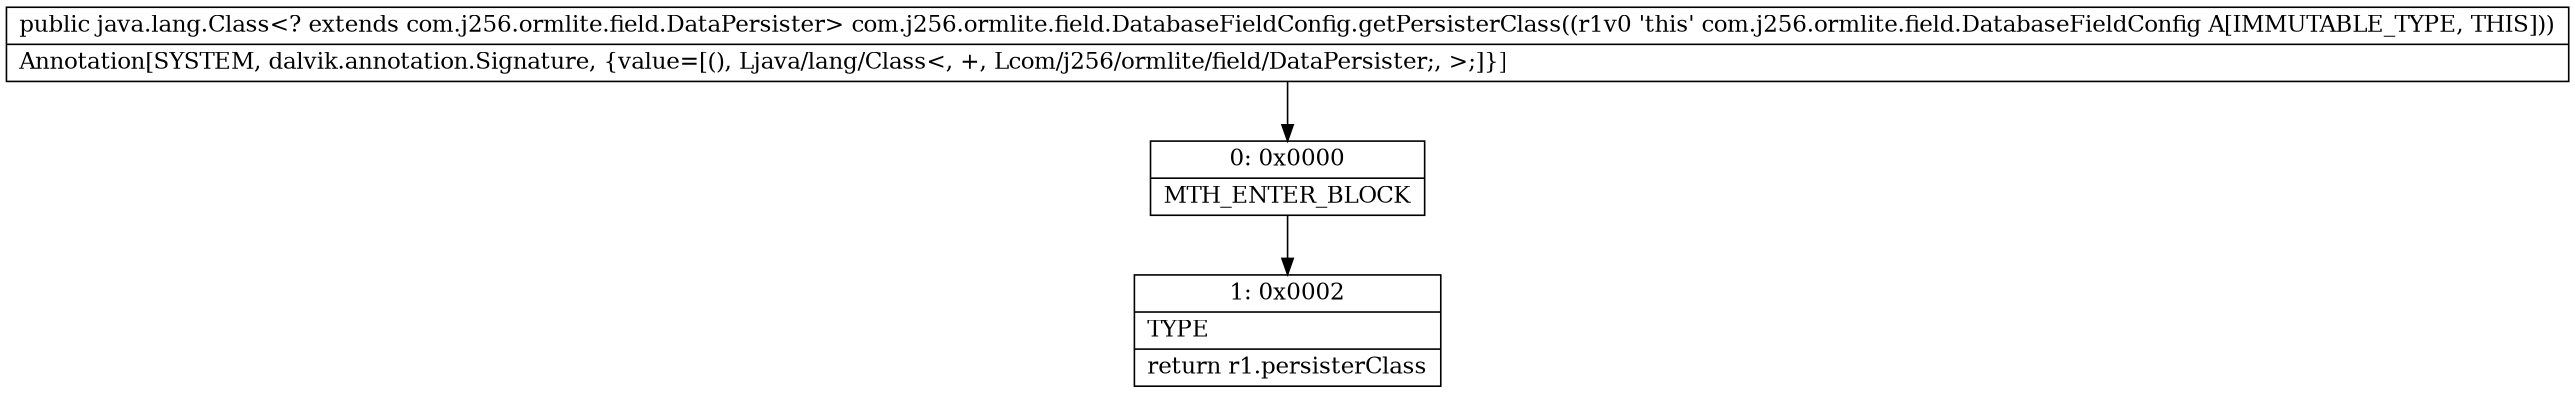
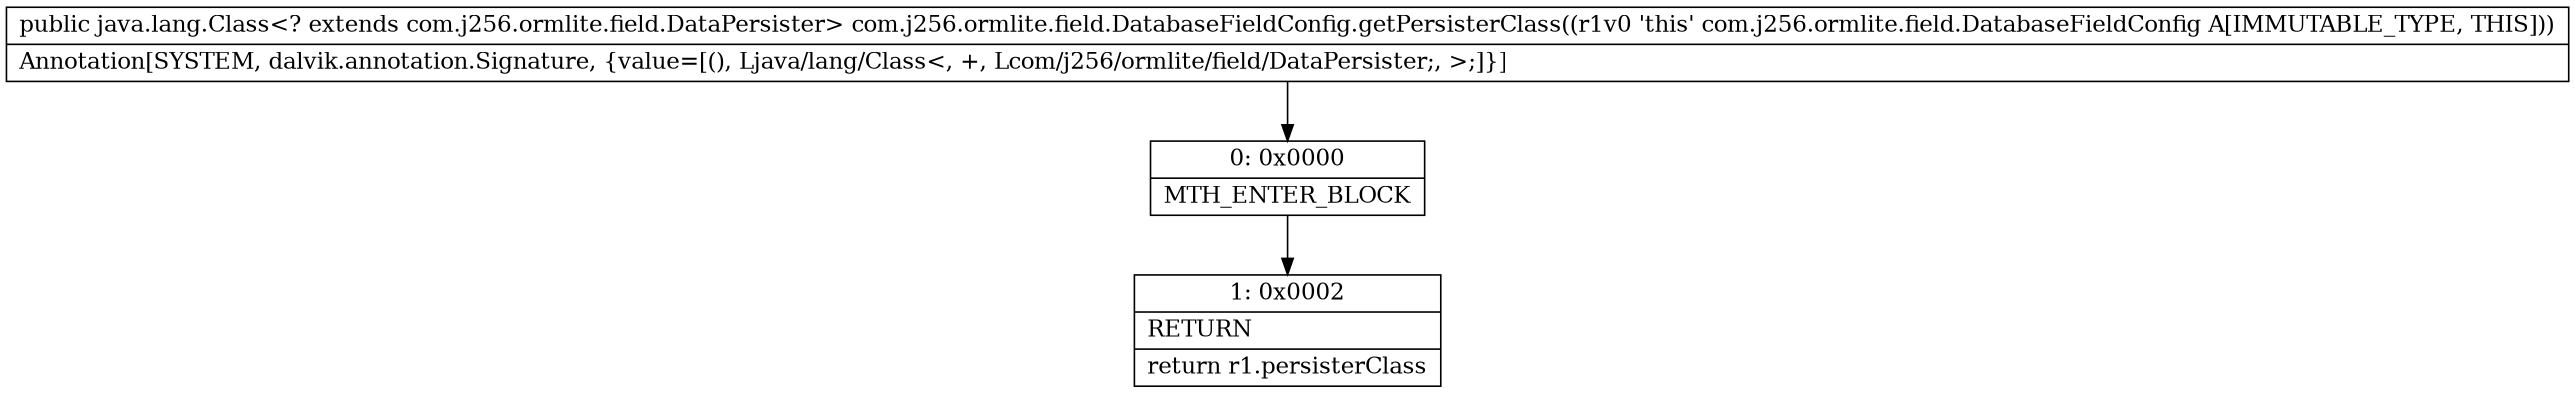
(1179, 330) -> (1200, 330)
